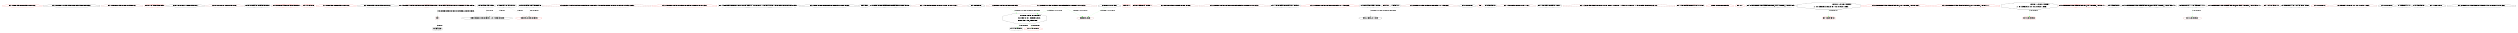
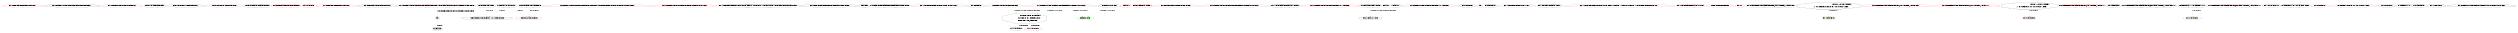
(155, 6) -> (155, 6)
